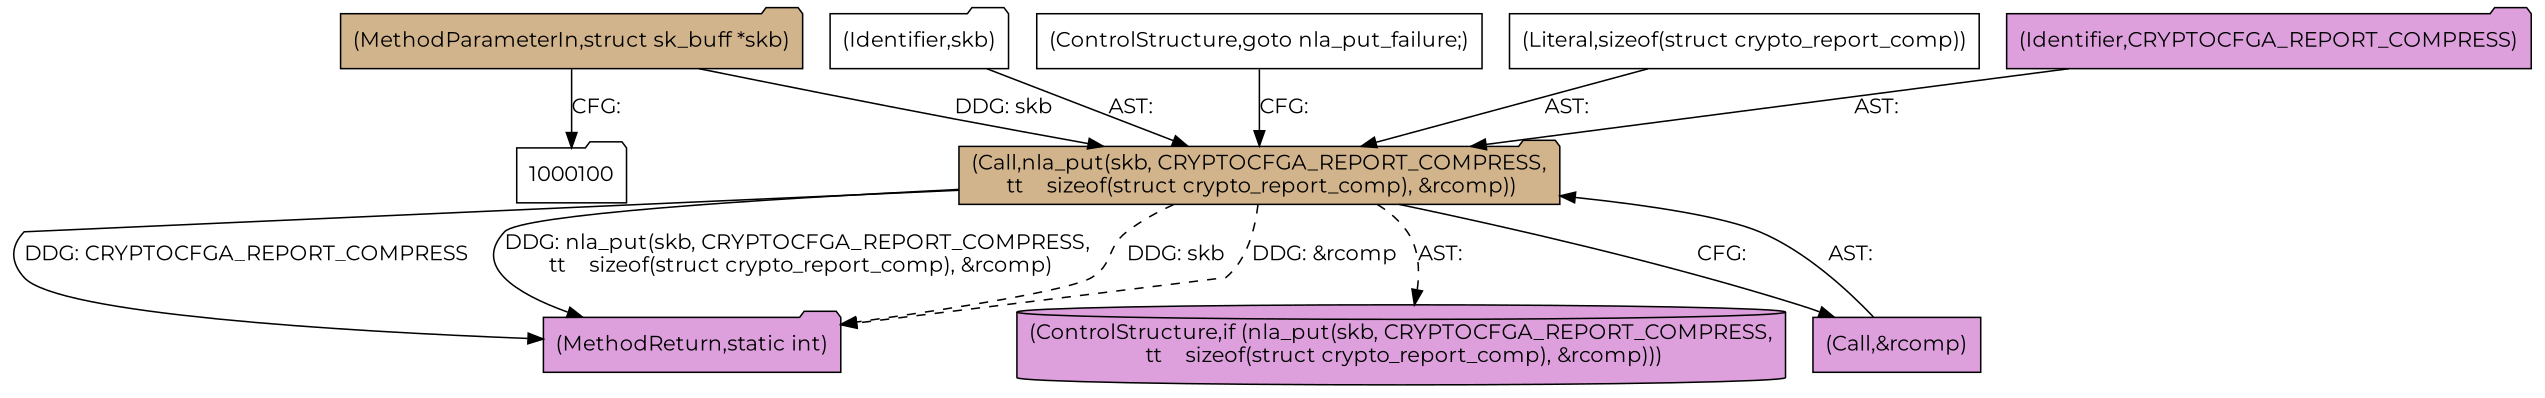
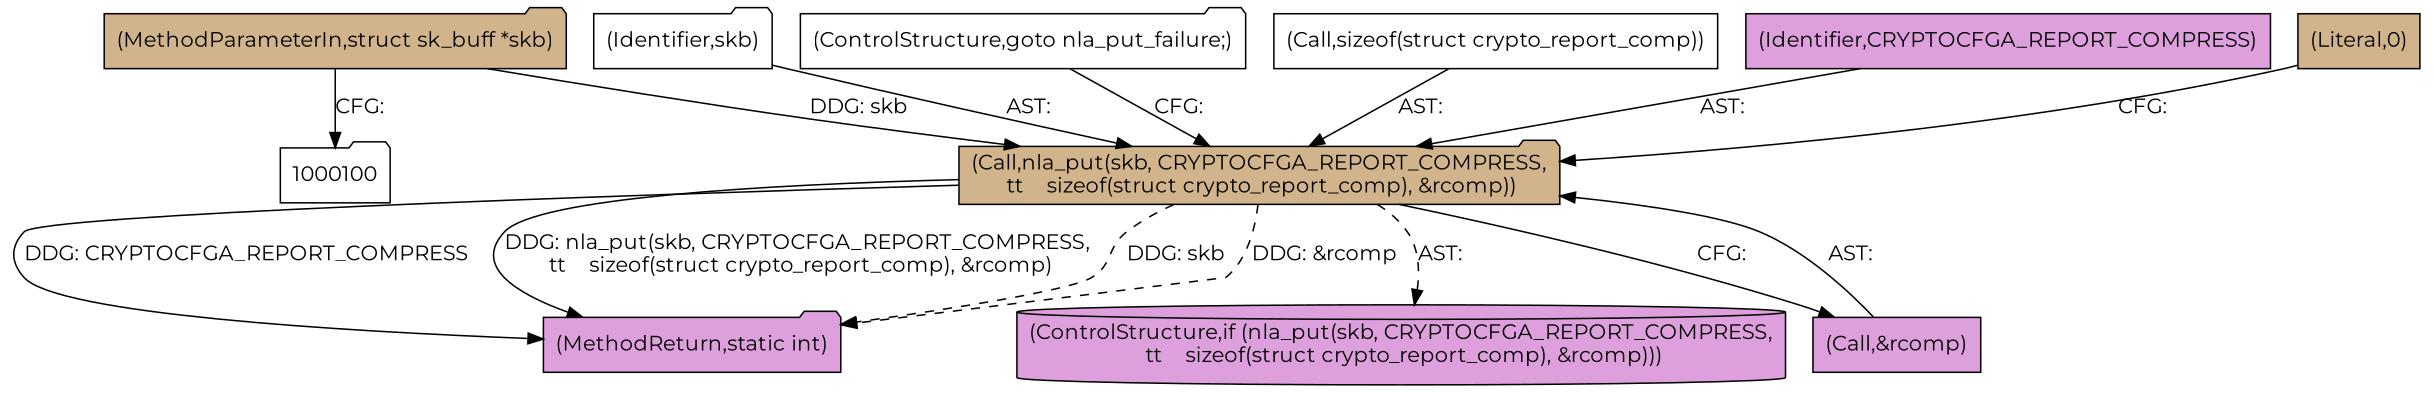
(1259, 41) -> (1023, 41)
(1744, 41) -> (1496, 41)
(2269, 41) -> (2008, 41)
none -> (2359, 41)
